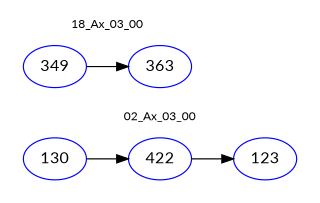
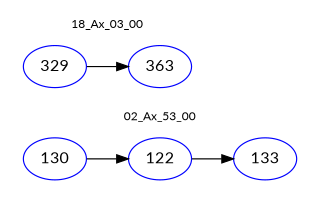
(55, 67) -> (55, 67)
(160, 117) -> (160, 117)
(160, 159) -> (160, 159)
(265, 159) -> (265, 159)
